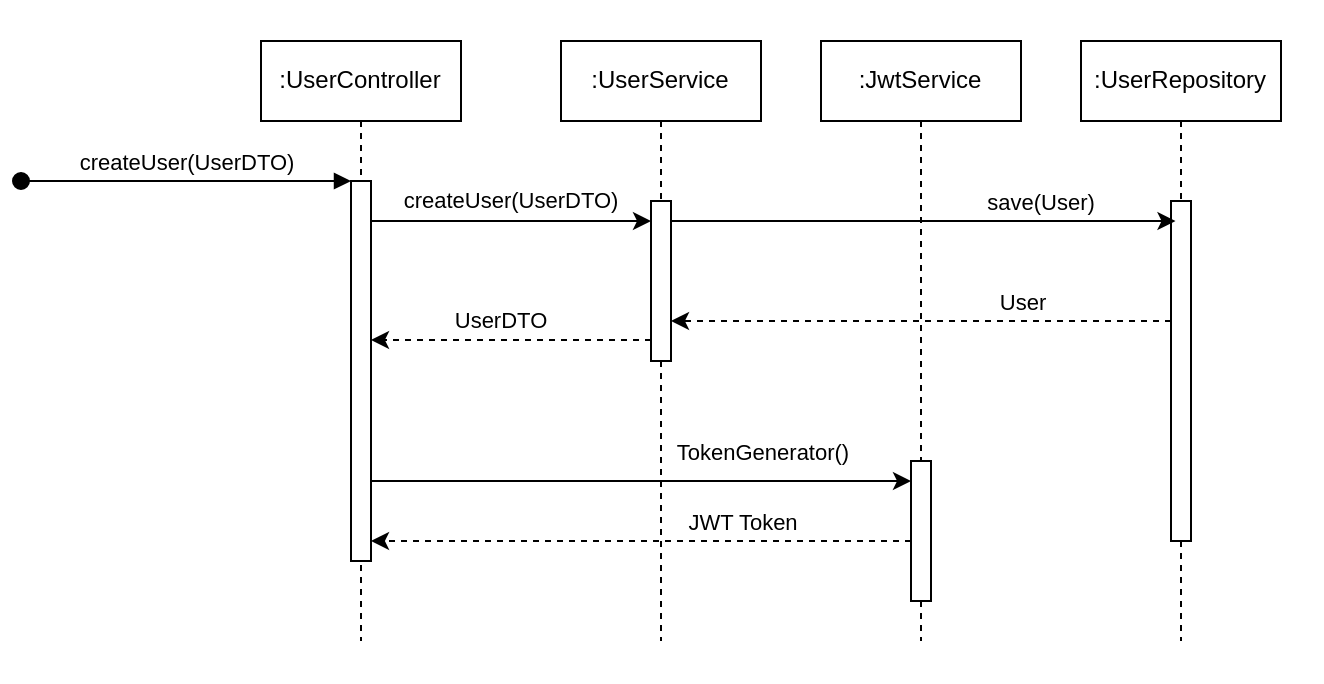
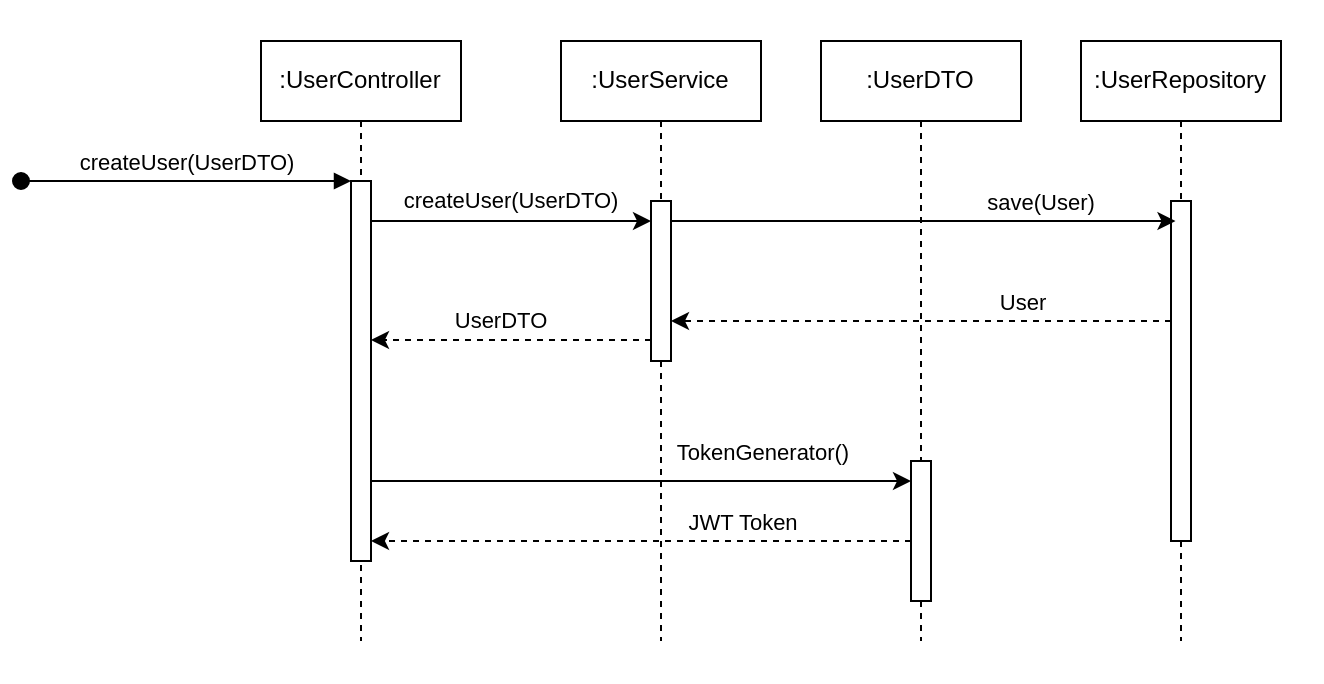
(921, 81) -> (921, 81)
